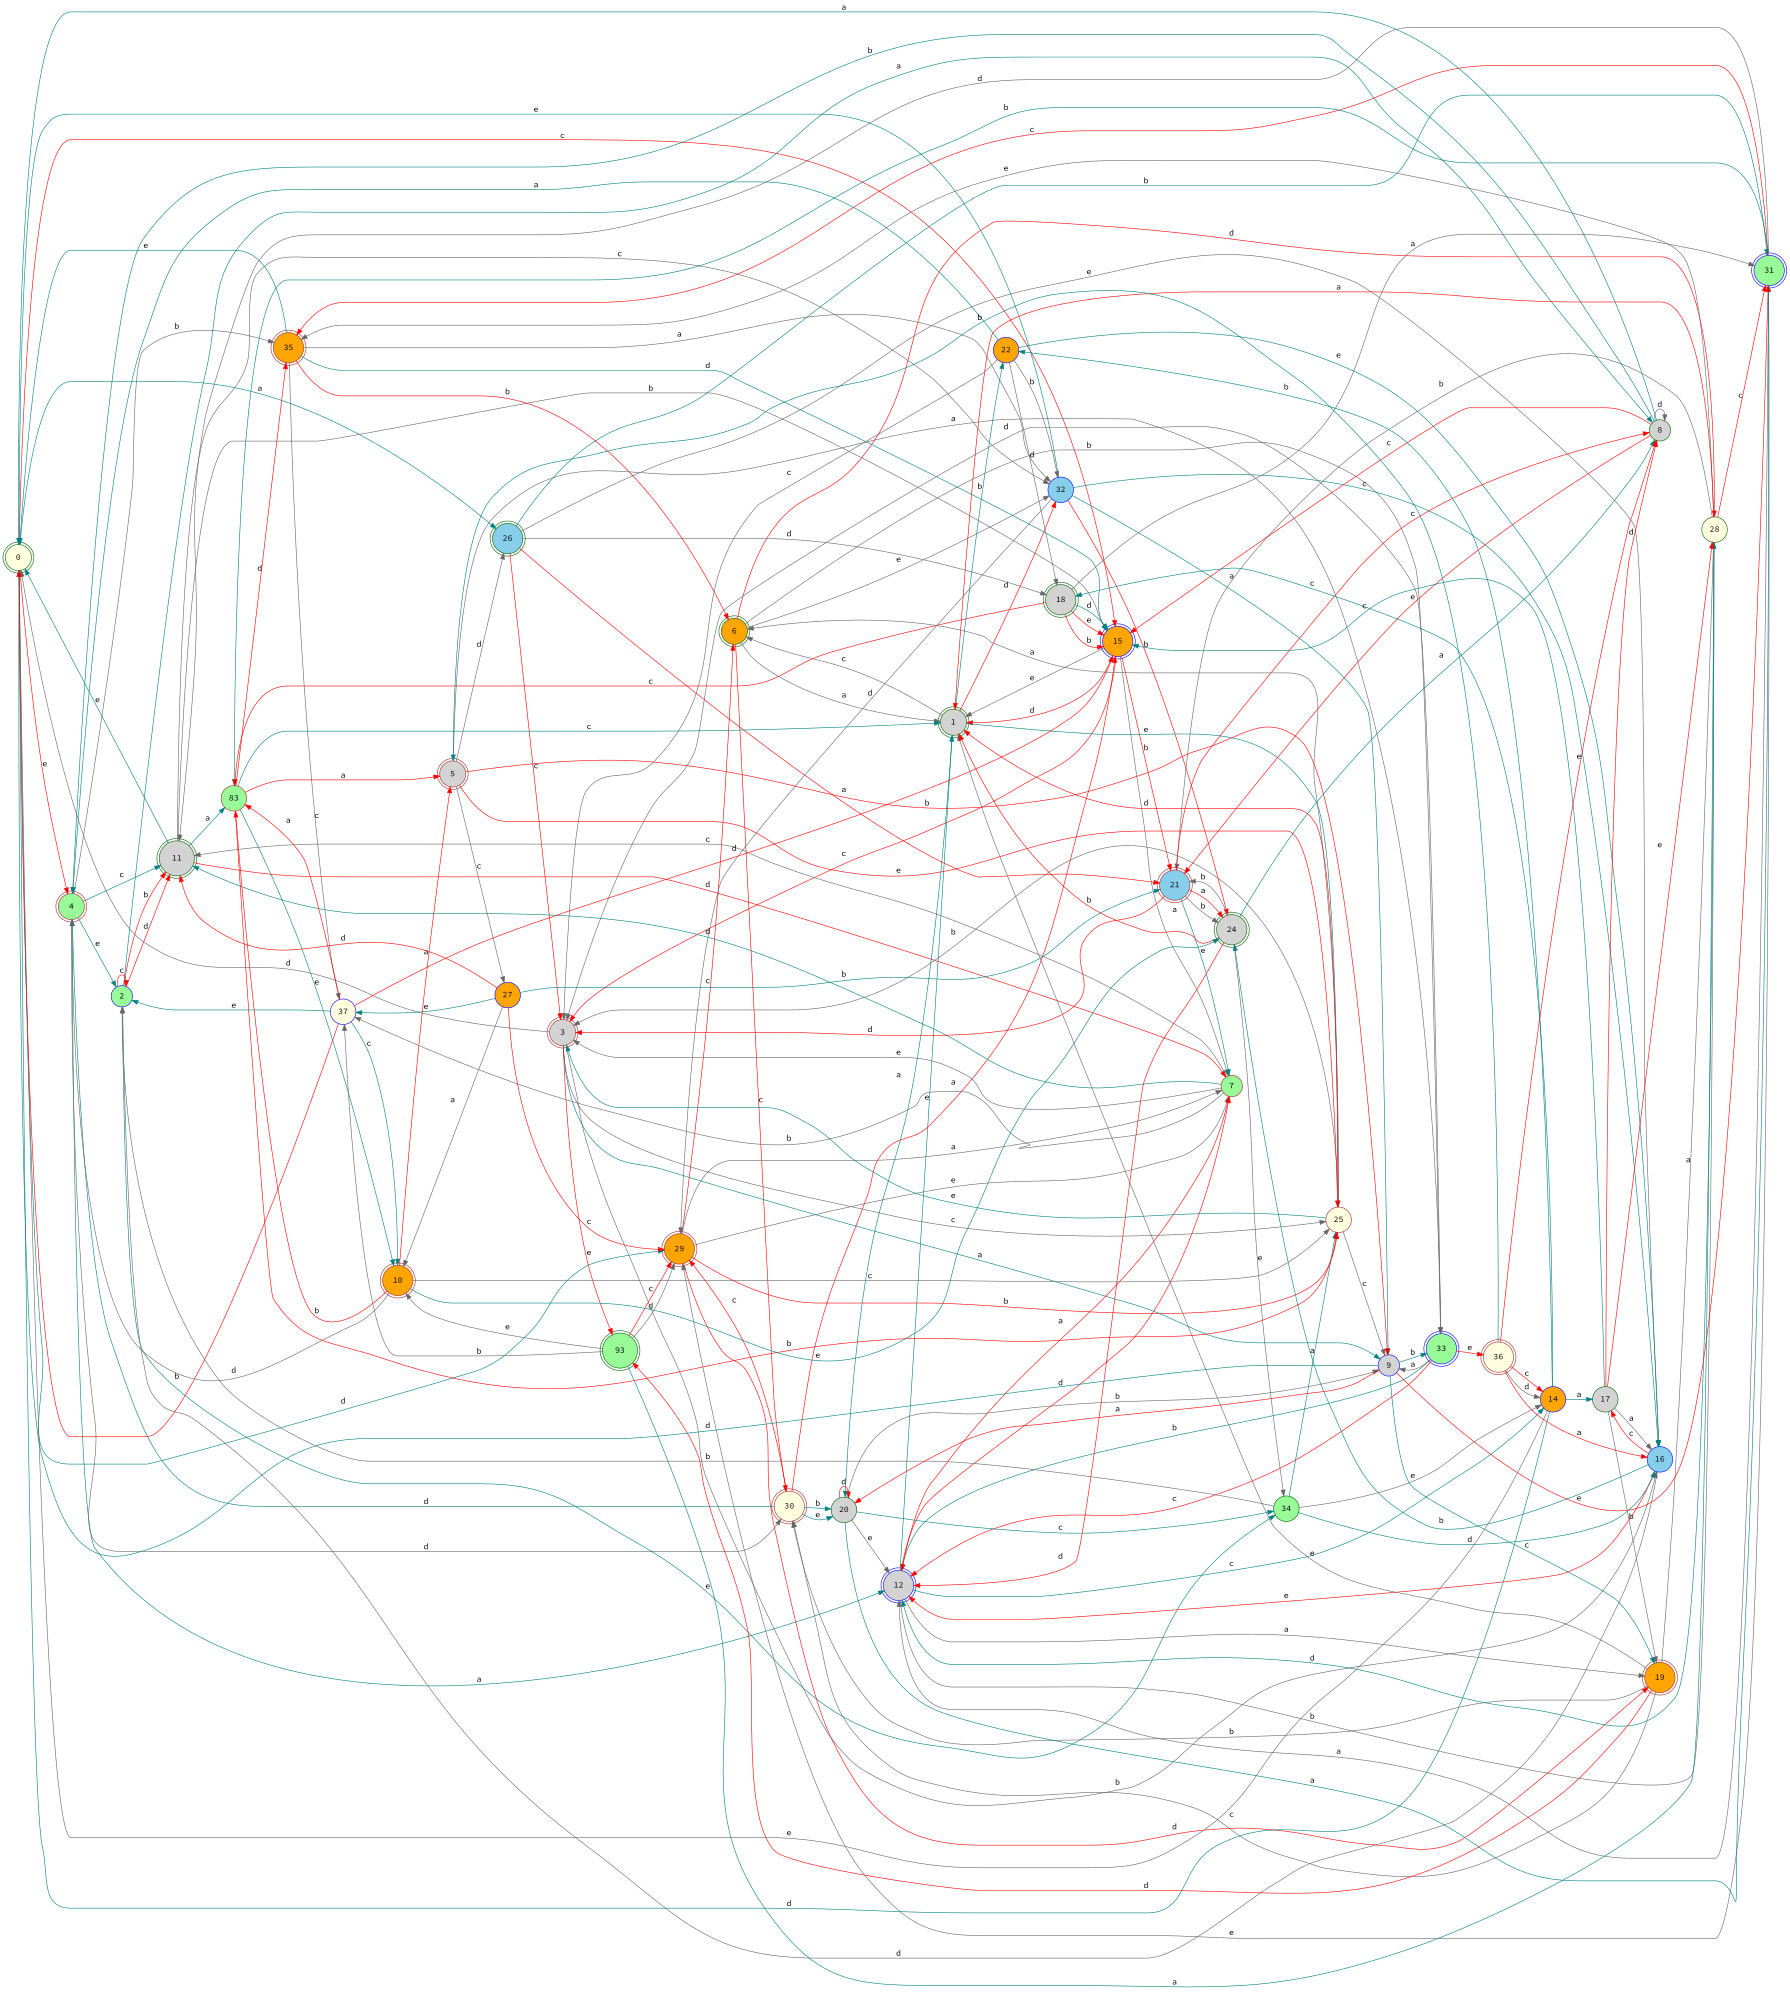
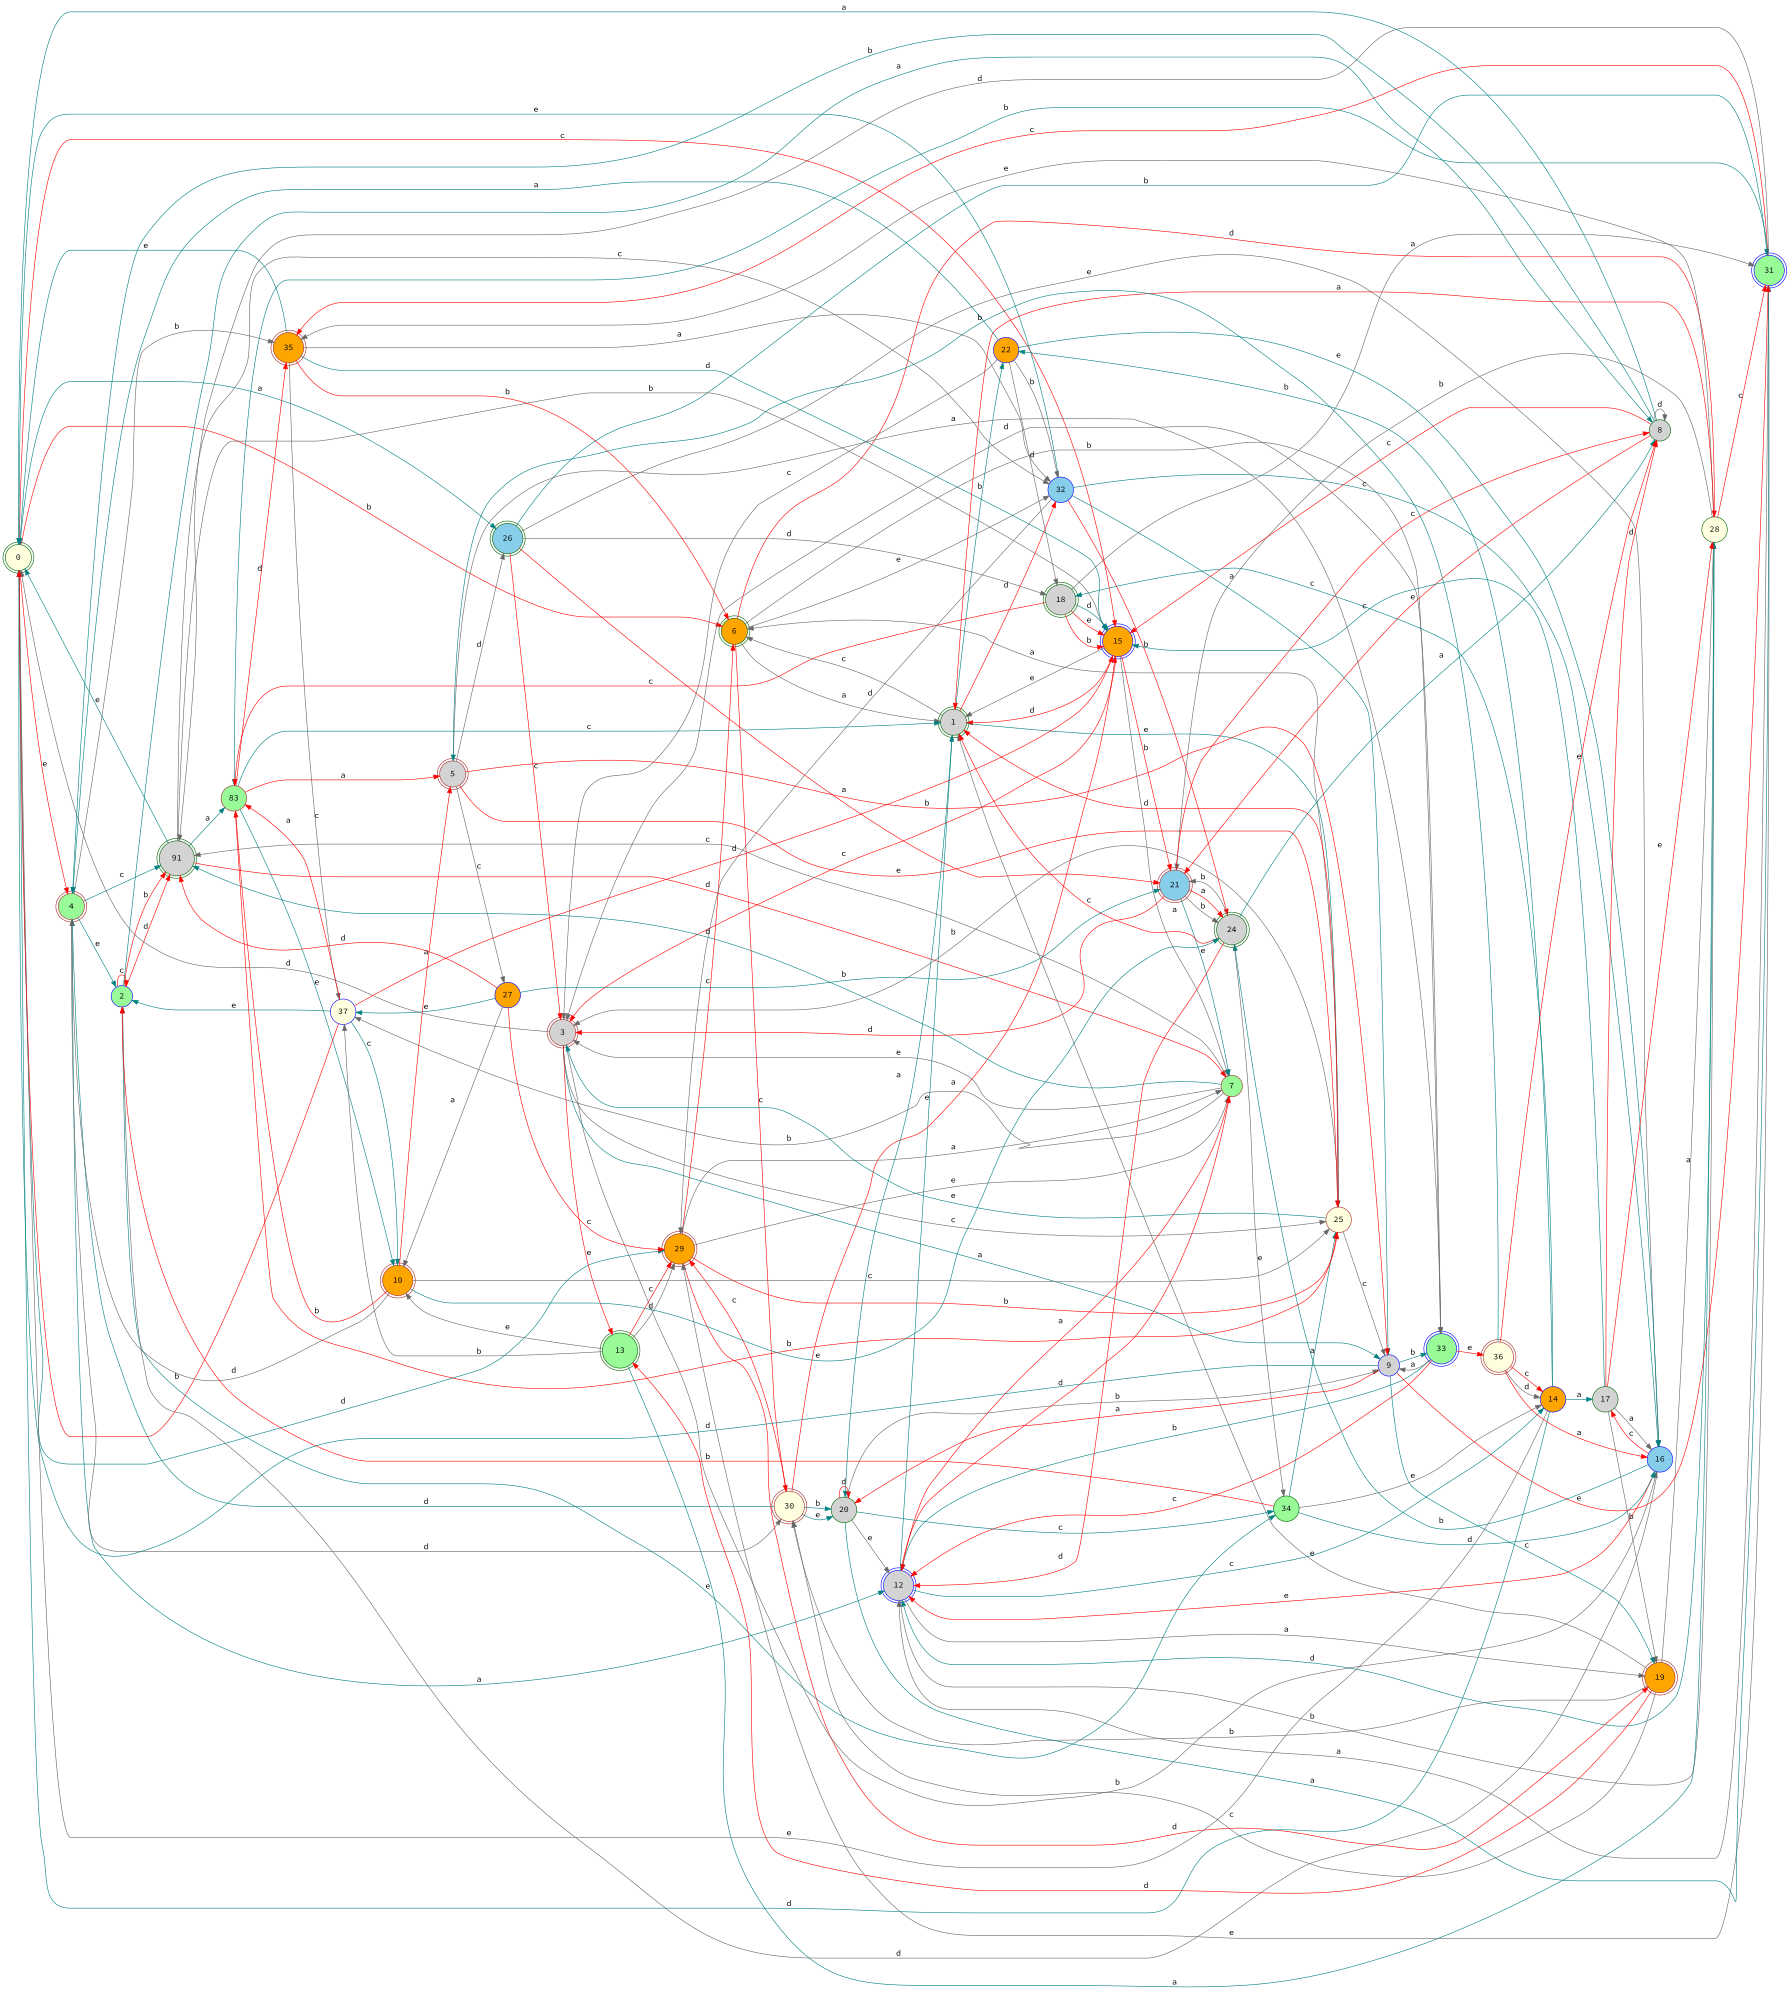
none -> (336, 493)
(177, 858) -> (177, 858)
(1089, 900) -> (1089, 900)
(620, 1351) -> (620, 1351)
(543, 1461) -> (543, 1461)
